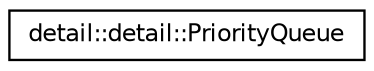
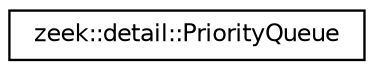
(187, 35) -> (187, 35)
